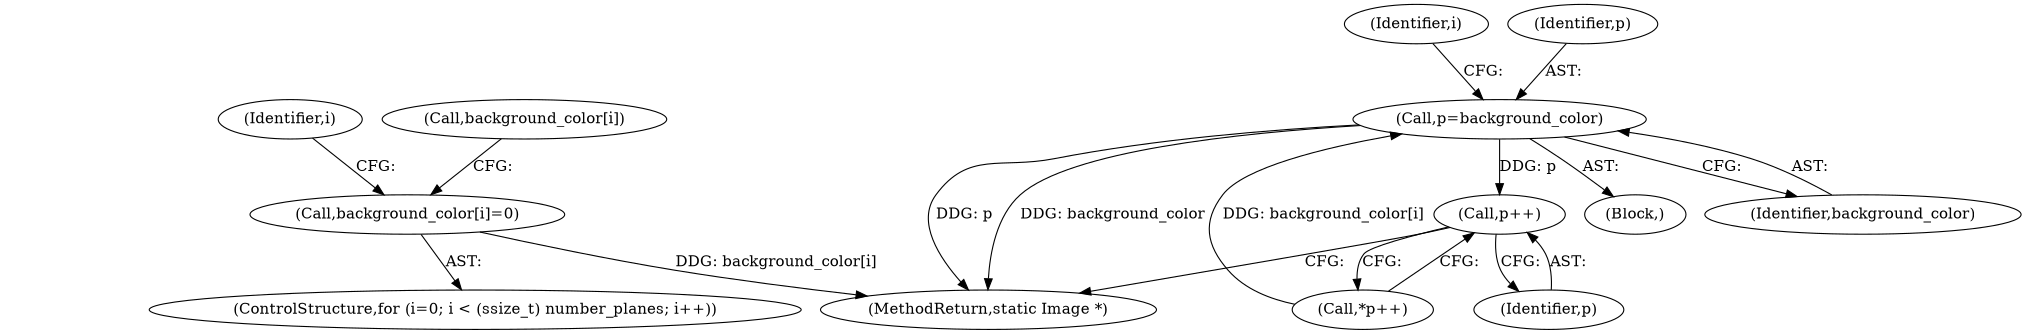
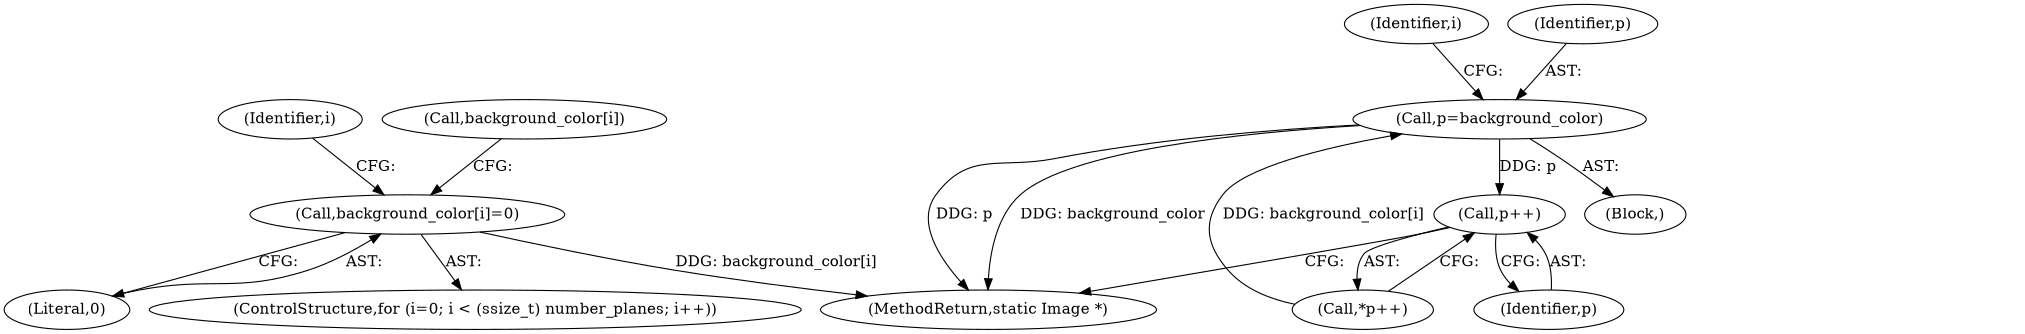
(1863, 215) -> none
(1385, 262) -> (1385, 262)
none -> (67, 310)
